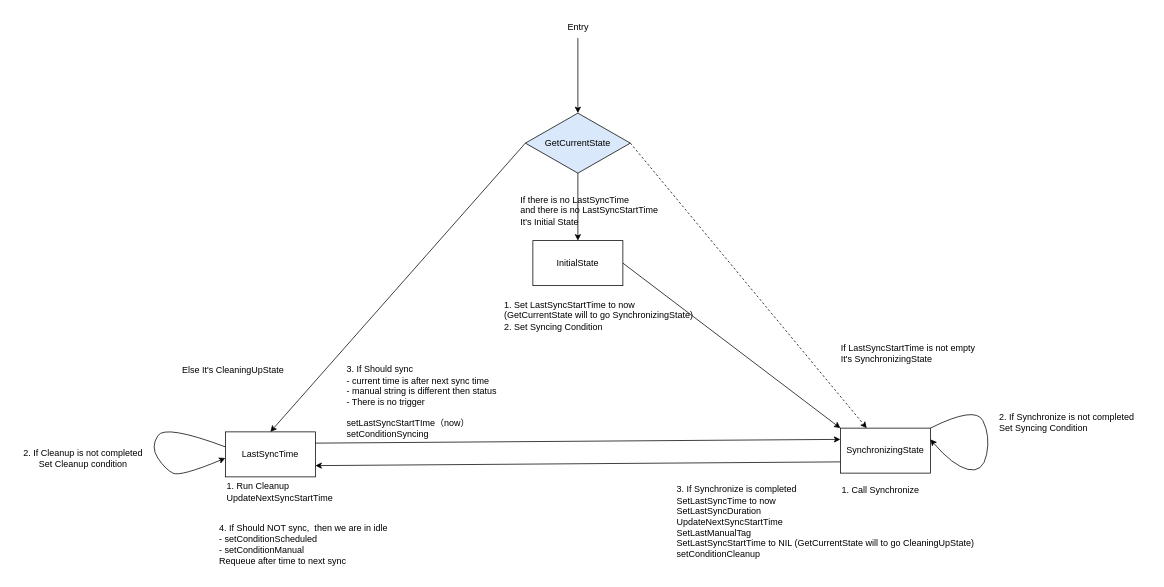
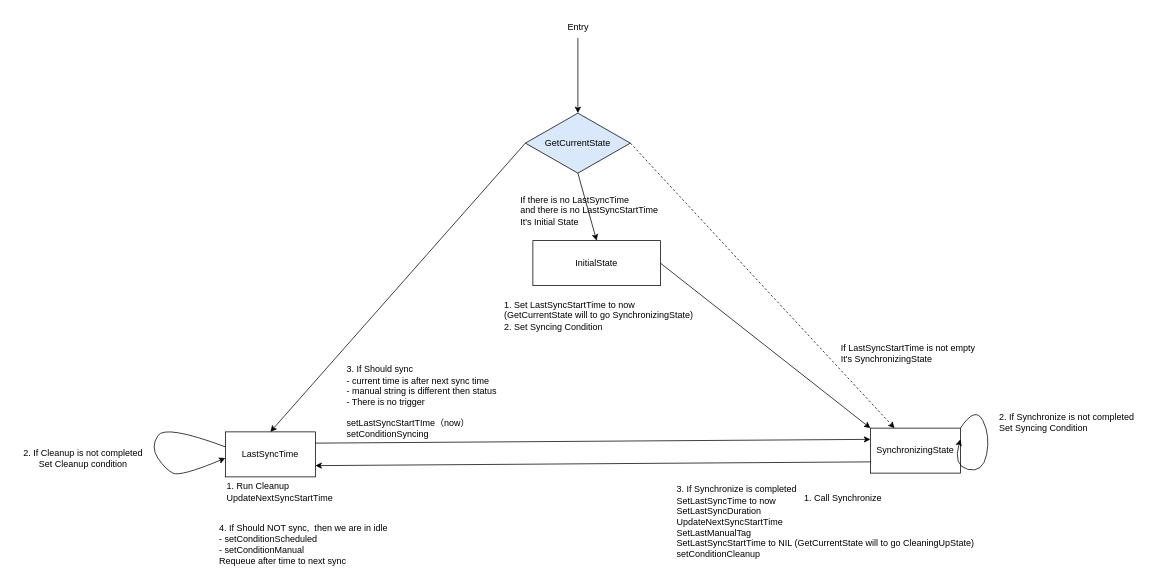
(578, 263) -> (597, 263)
(233, 364) -> none
(885, 450) -> (915, 450)
(889, 495) -> (852, 503)
